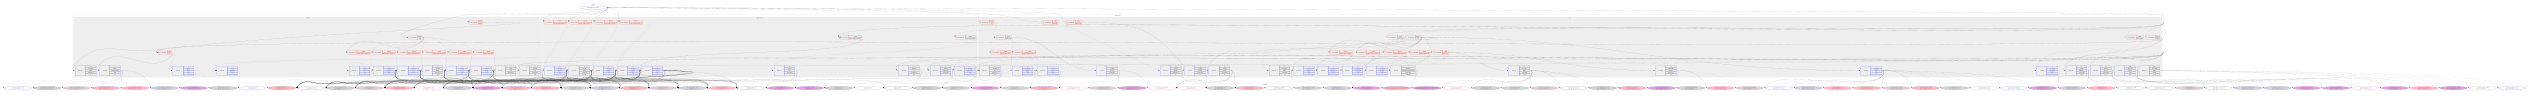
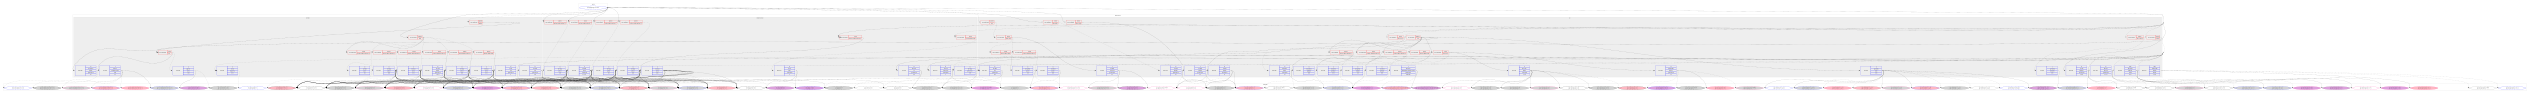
(2454, 88) -> none
